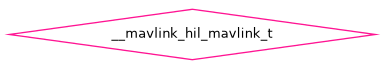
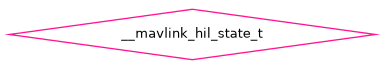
(192, 34) -> (192, 34)
